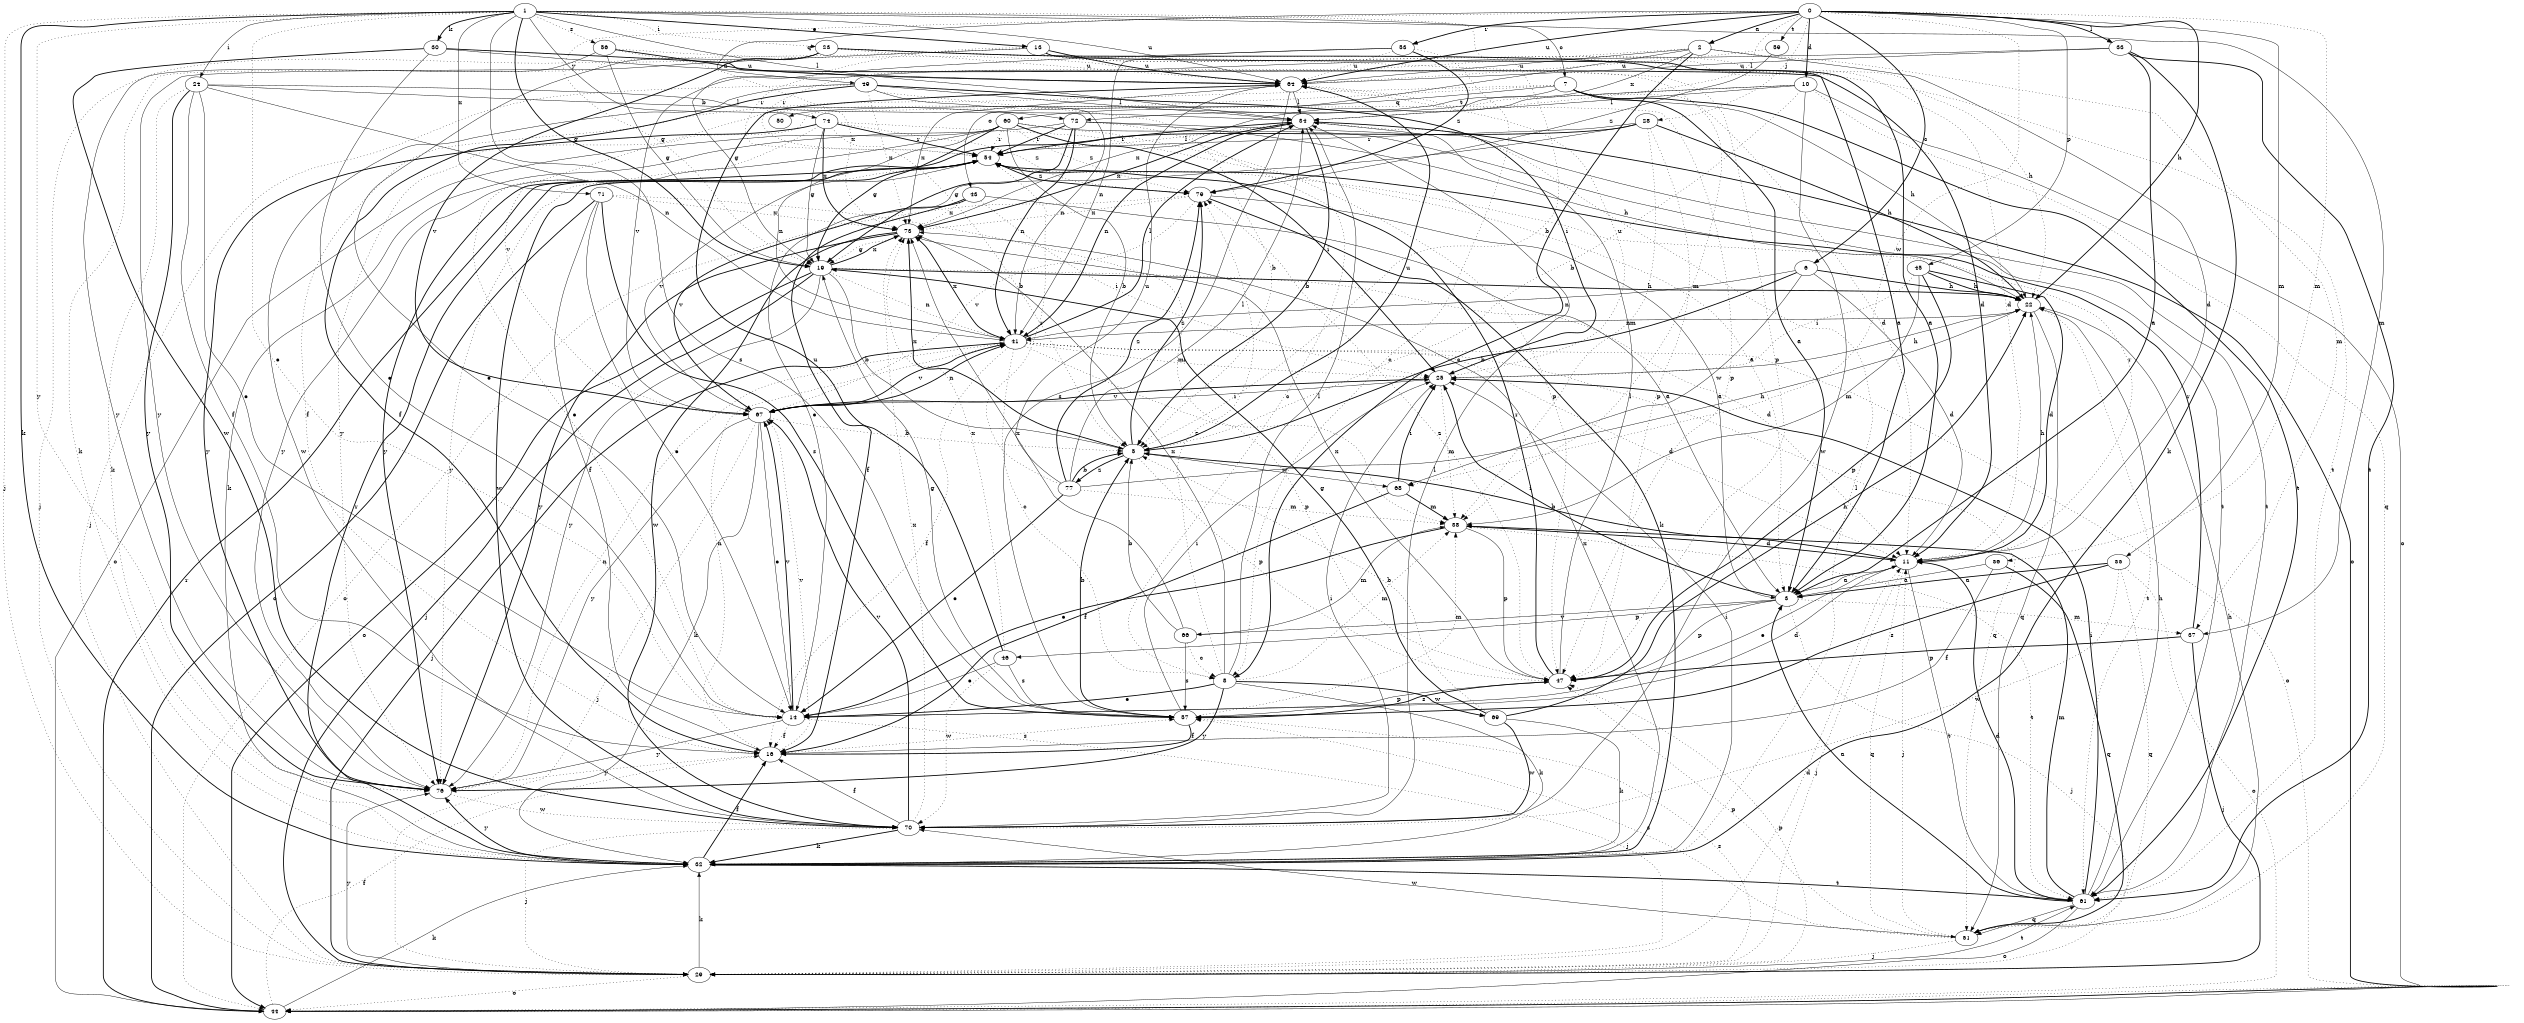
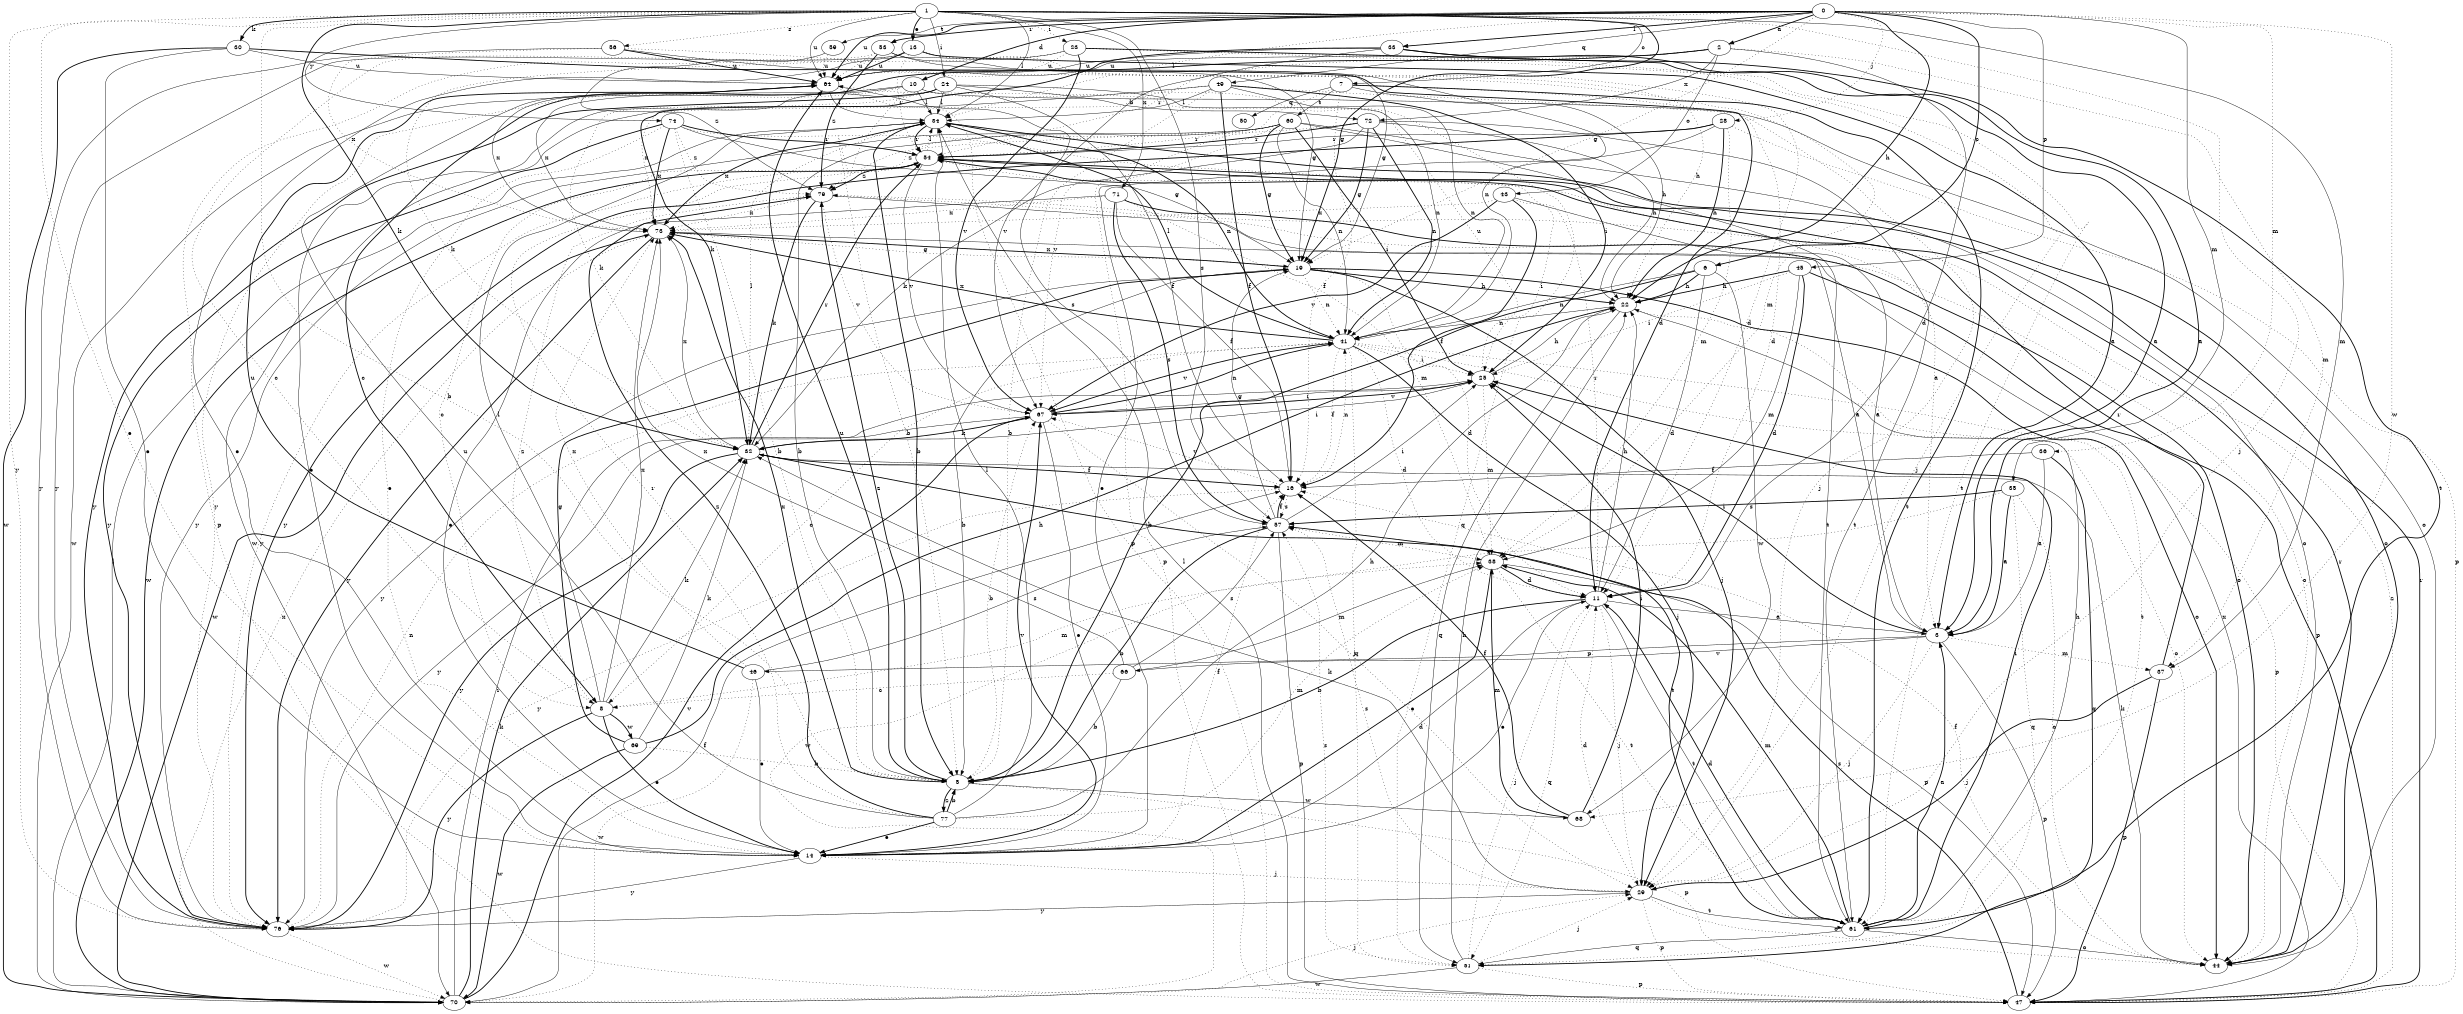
(1775, 268) -> none
(943, 440) -> (988, 603)
(648, 709) -> (924, 436)
